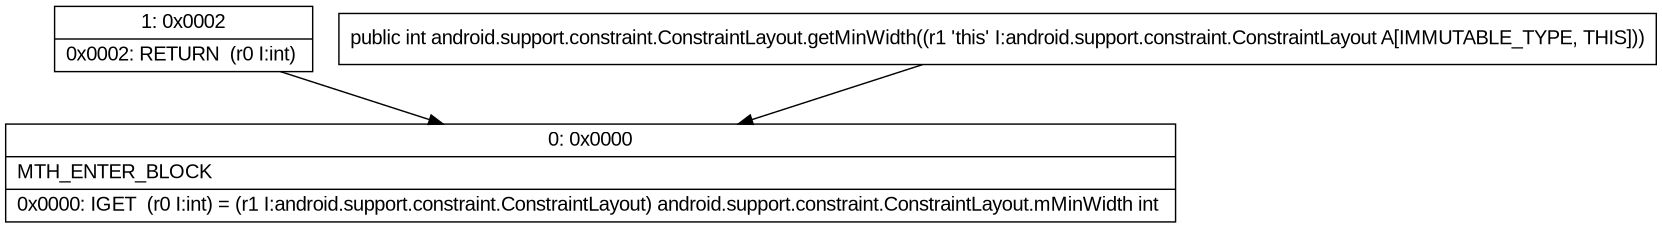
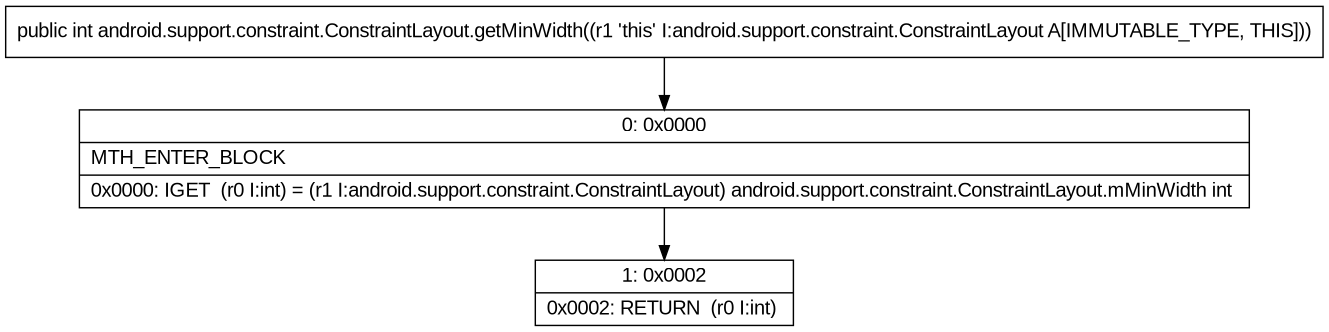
(355, 96) -> (664, 227)
